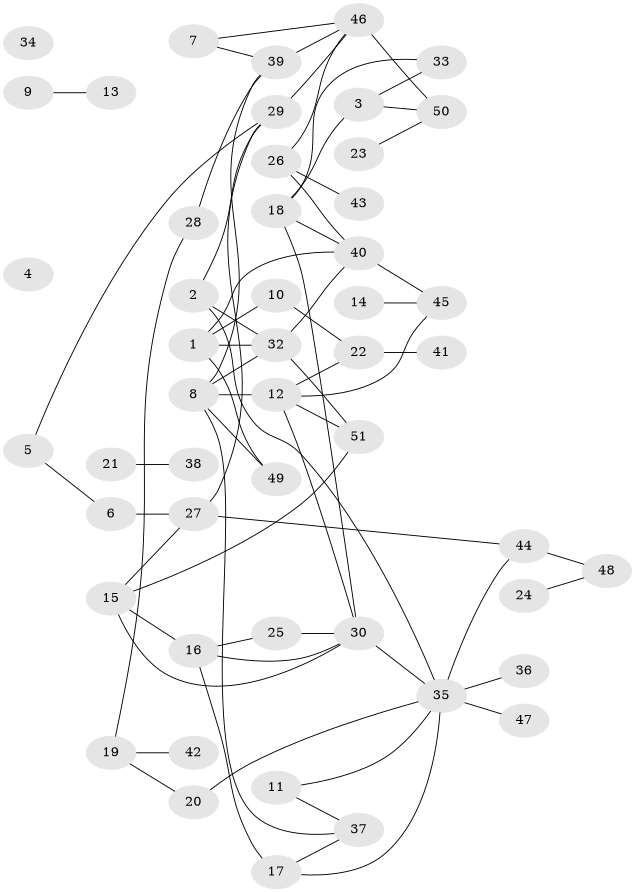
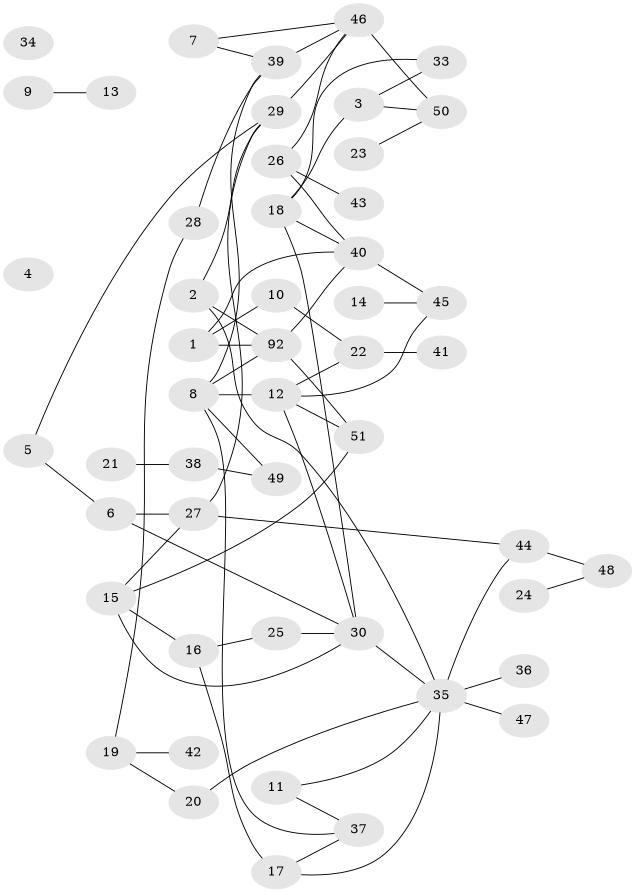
(276, 345) -> (276, 345)
(234, 406) -> (235, 472)
(280, 661) -> (235, 574)
